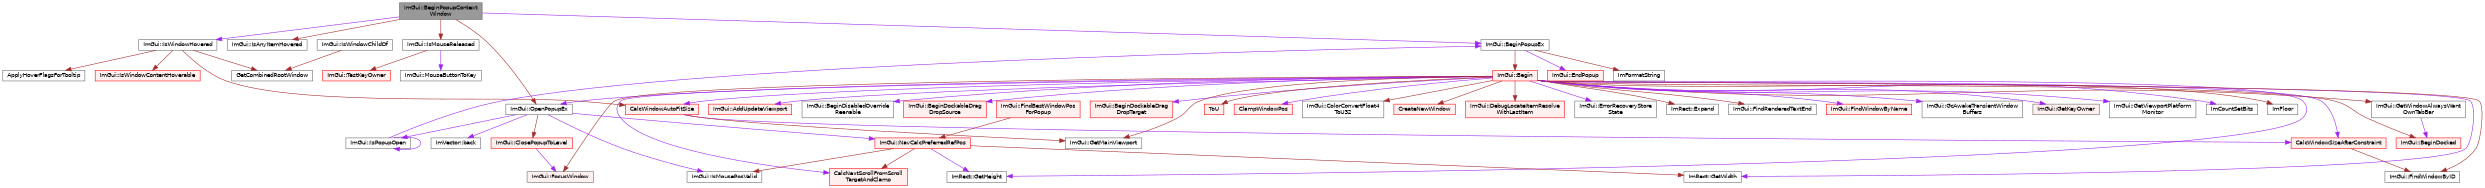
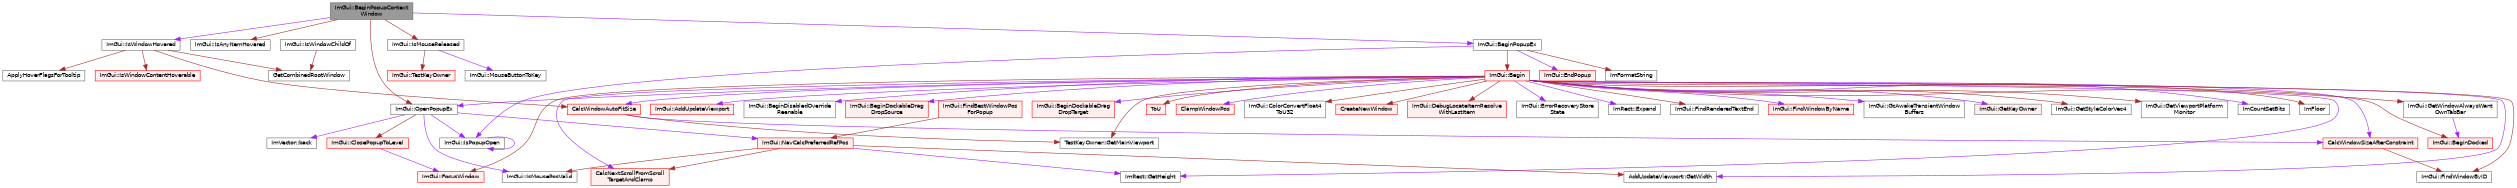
(928, 64) -> (970, 62)
(1820, 92) -> (1832, 92)
(1623, 94) -> (1568, 92)
none -> (2091, 109)
(1104, 143) -> (1109, 143)
(560, 177) -> (451, 177)
(1713, 177) -> (1670, 177)
